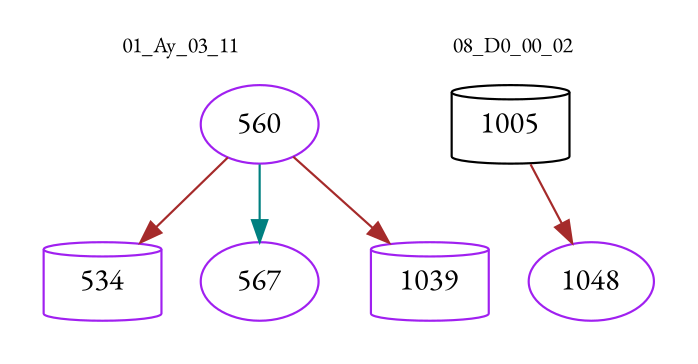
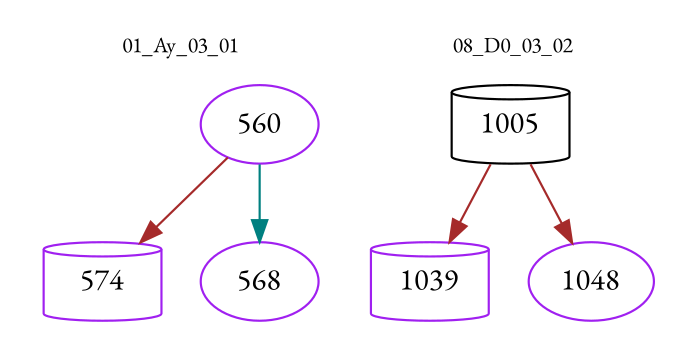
(181, 47) -> (181, 47)
(513, 47) -> (513, 47)
(321, 182) -> (475, 193)
(103, 281) -> (103, 281)
(260, 281) -> (260, 281)
